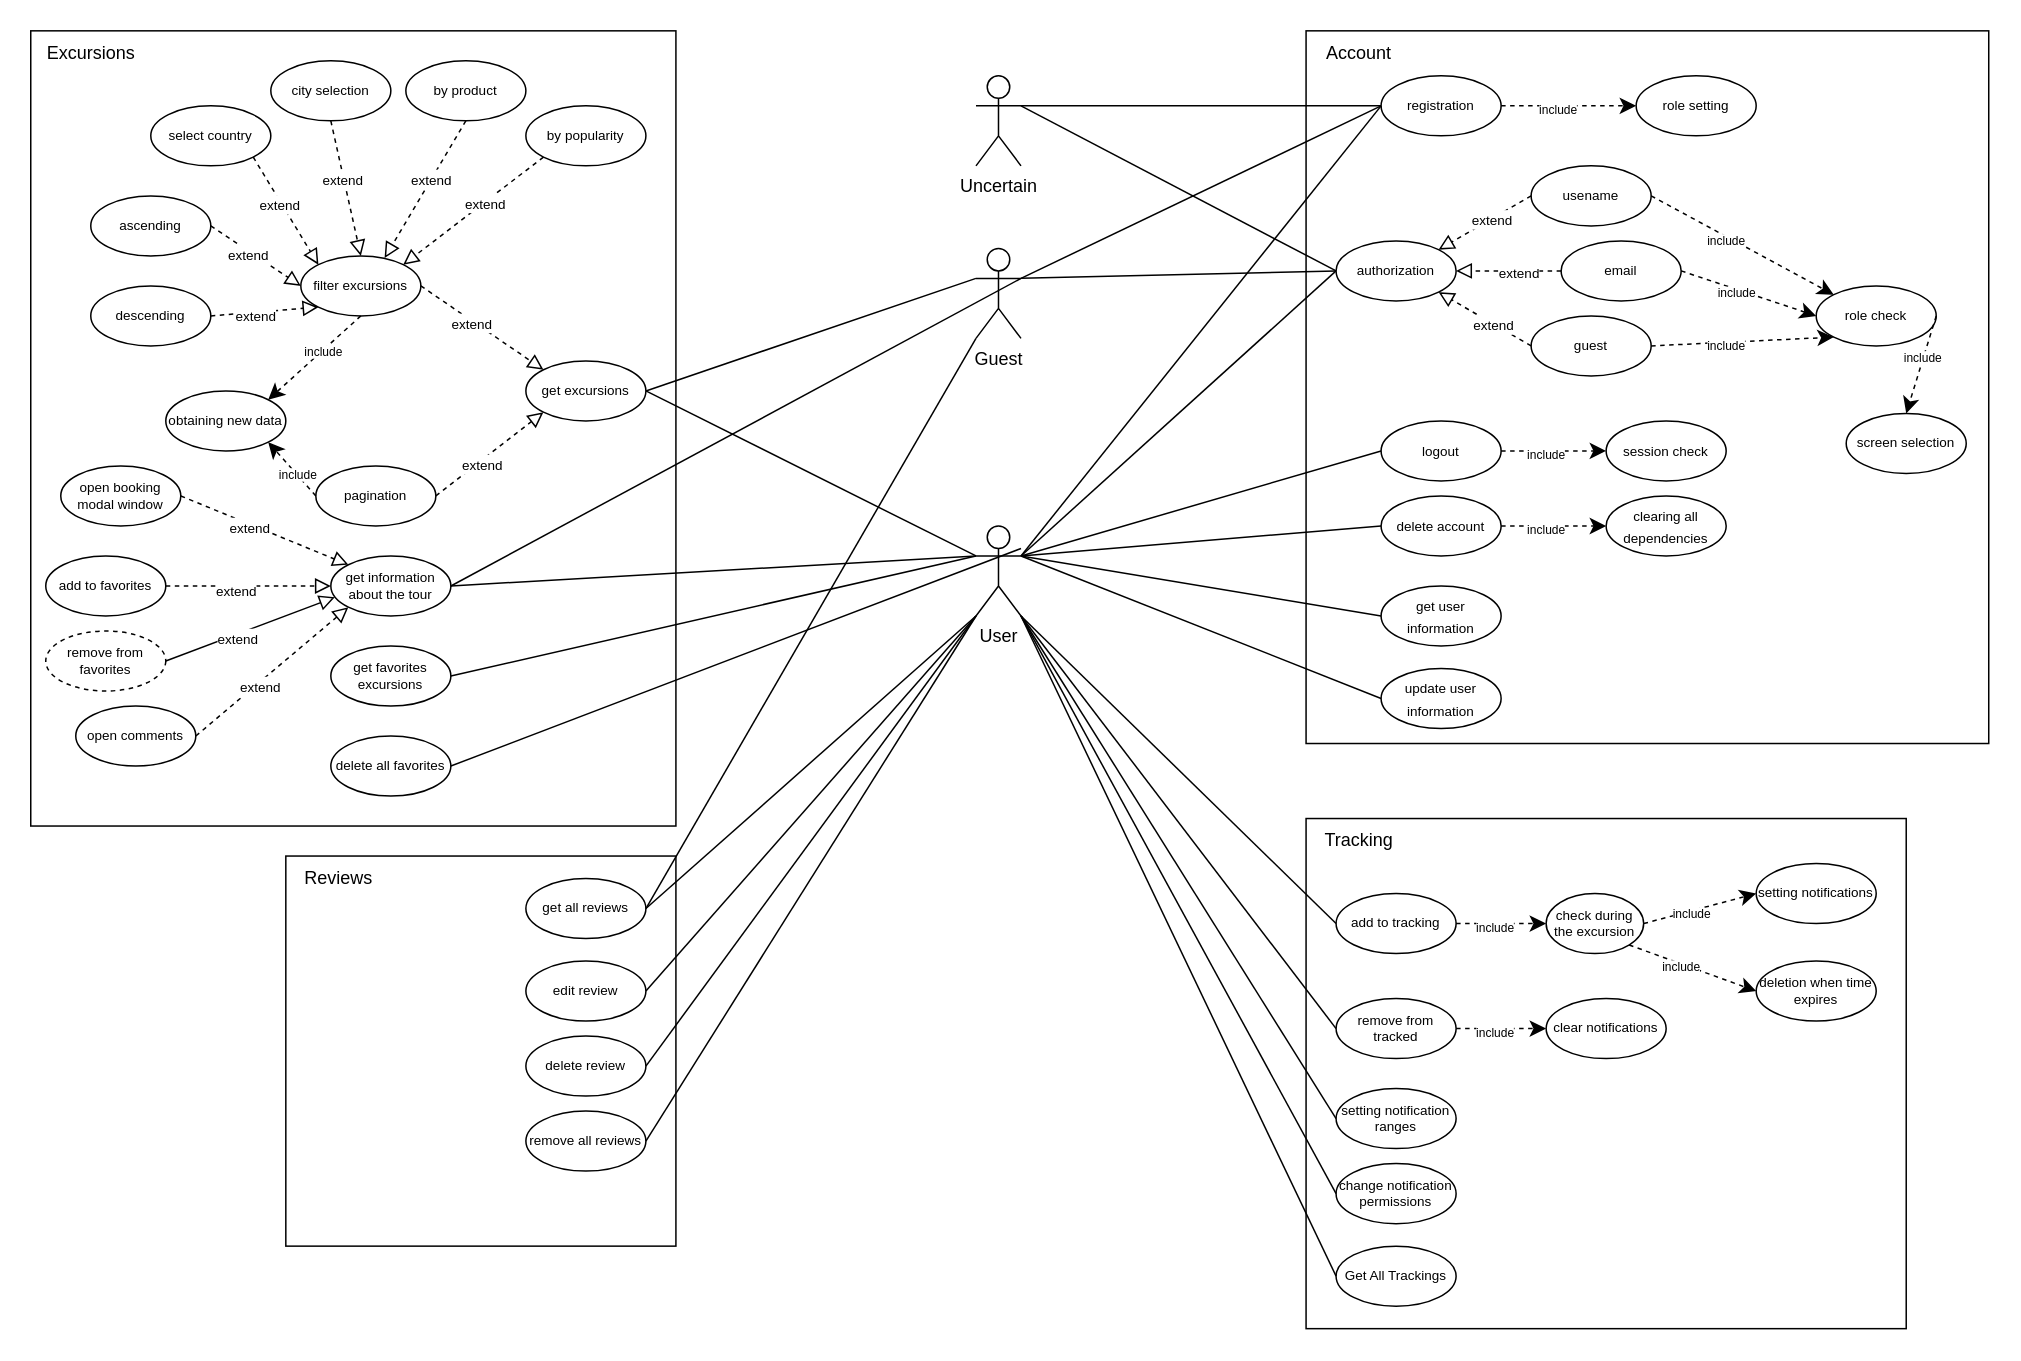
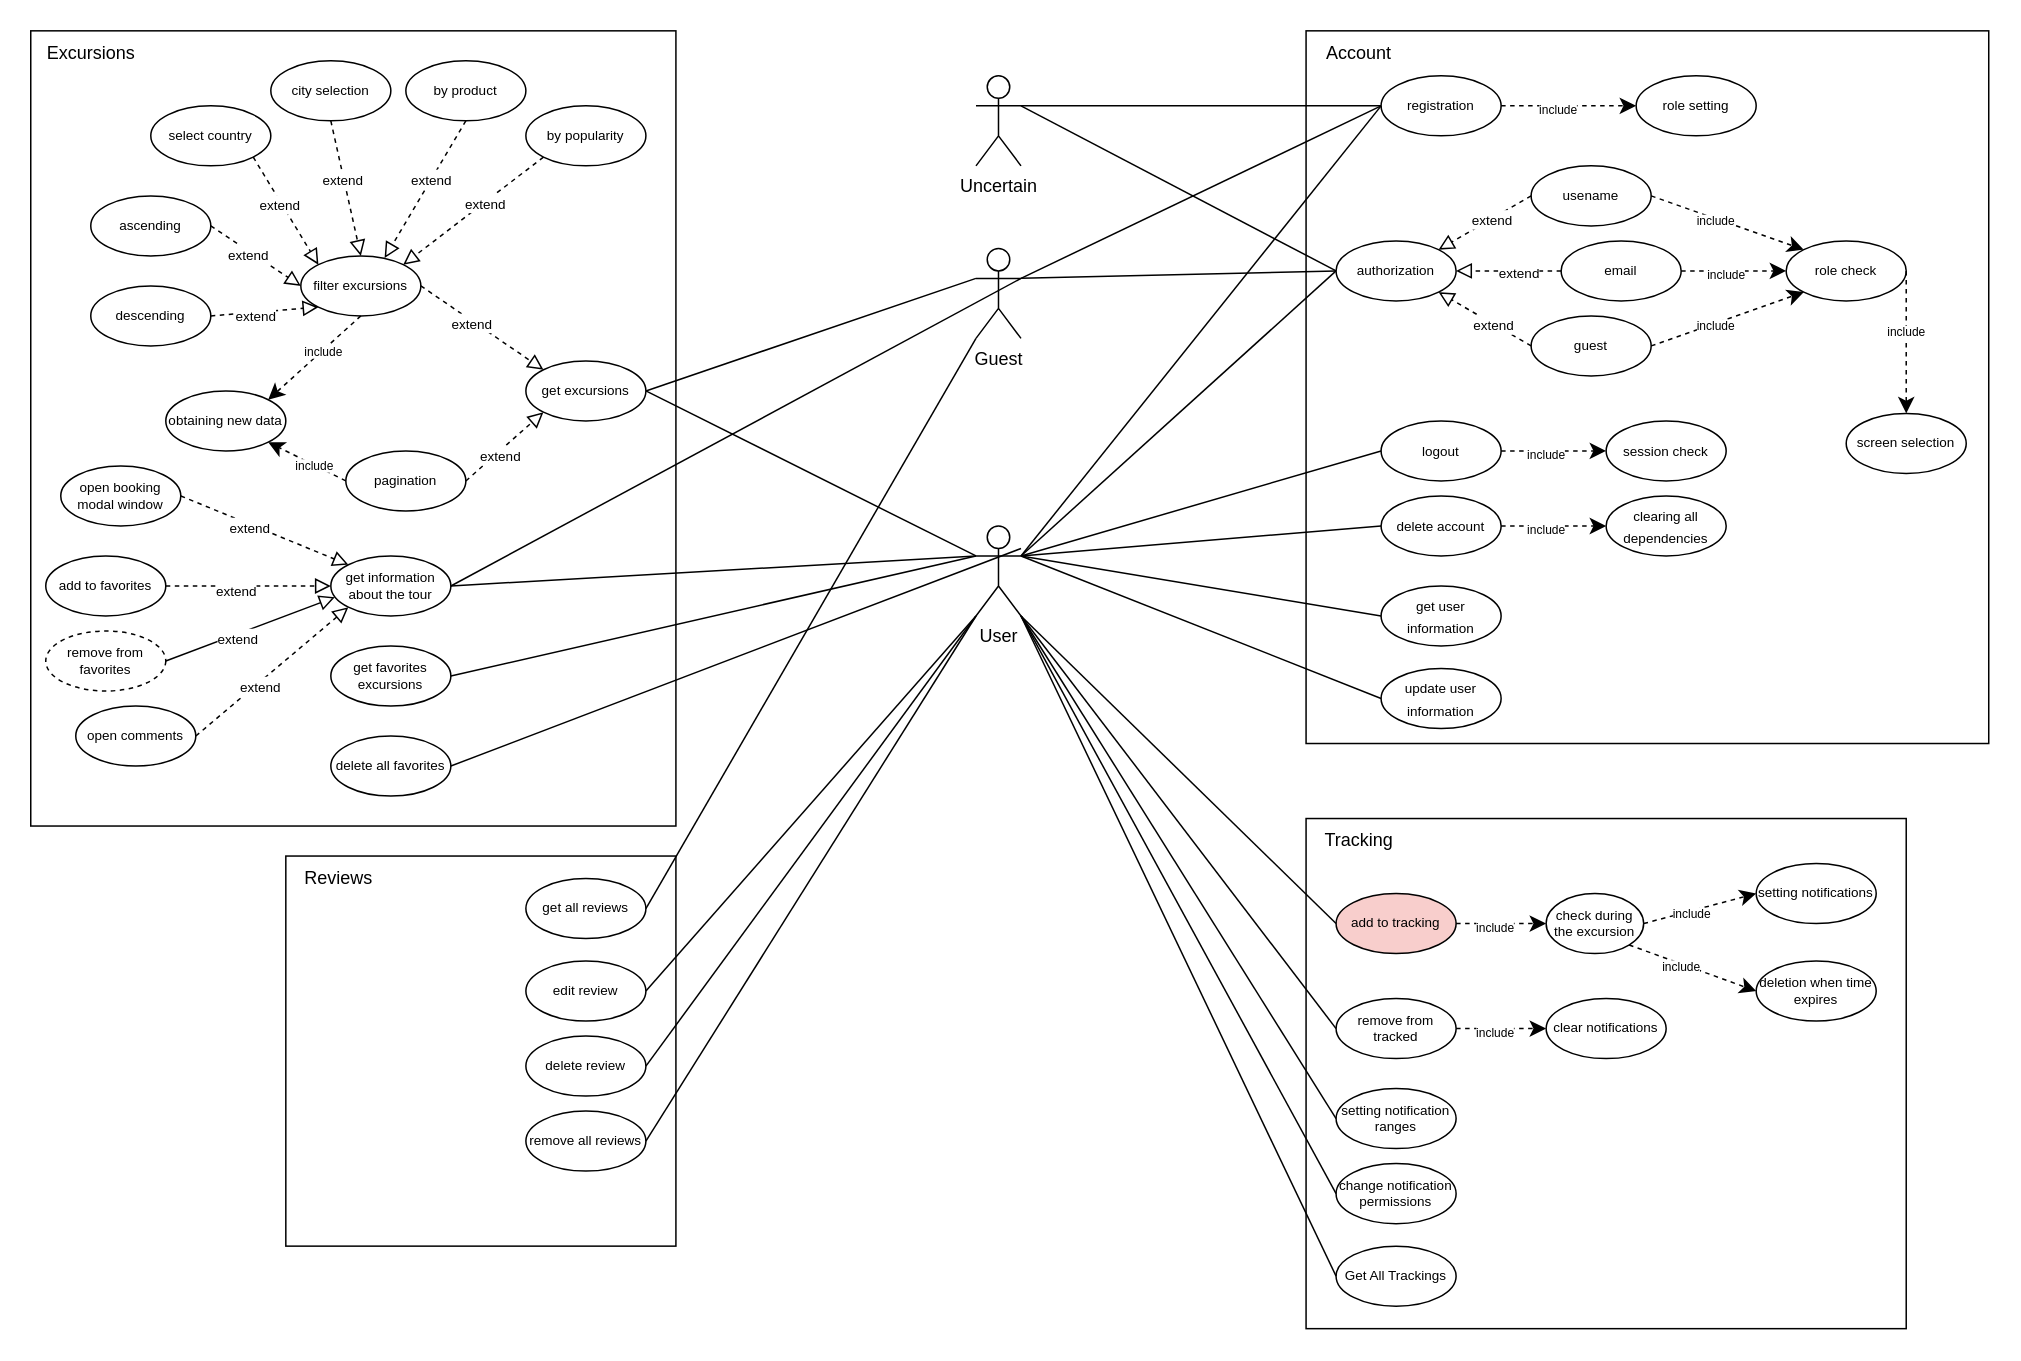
(1876, 316) -> (1846, 271)
(376, 496) -> (406, 481)
(801, 771) -> none
(1396, 923) -> (1396, 923)
